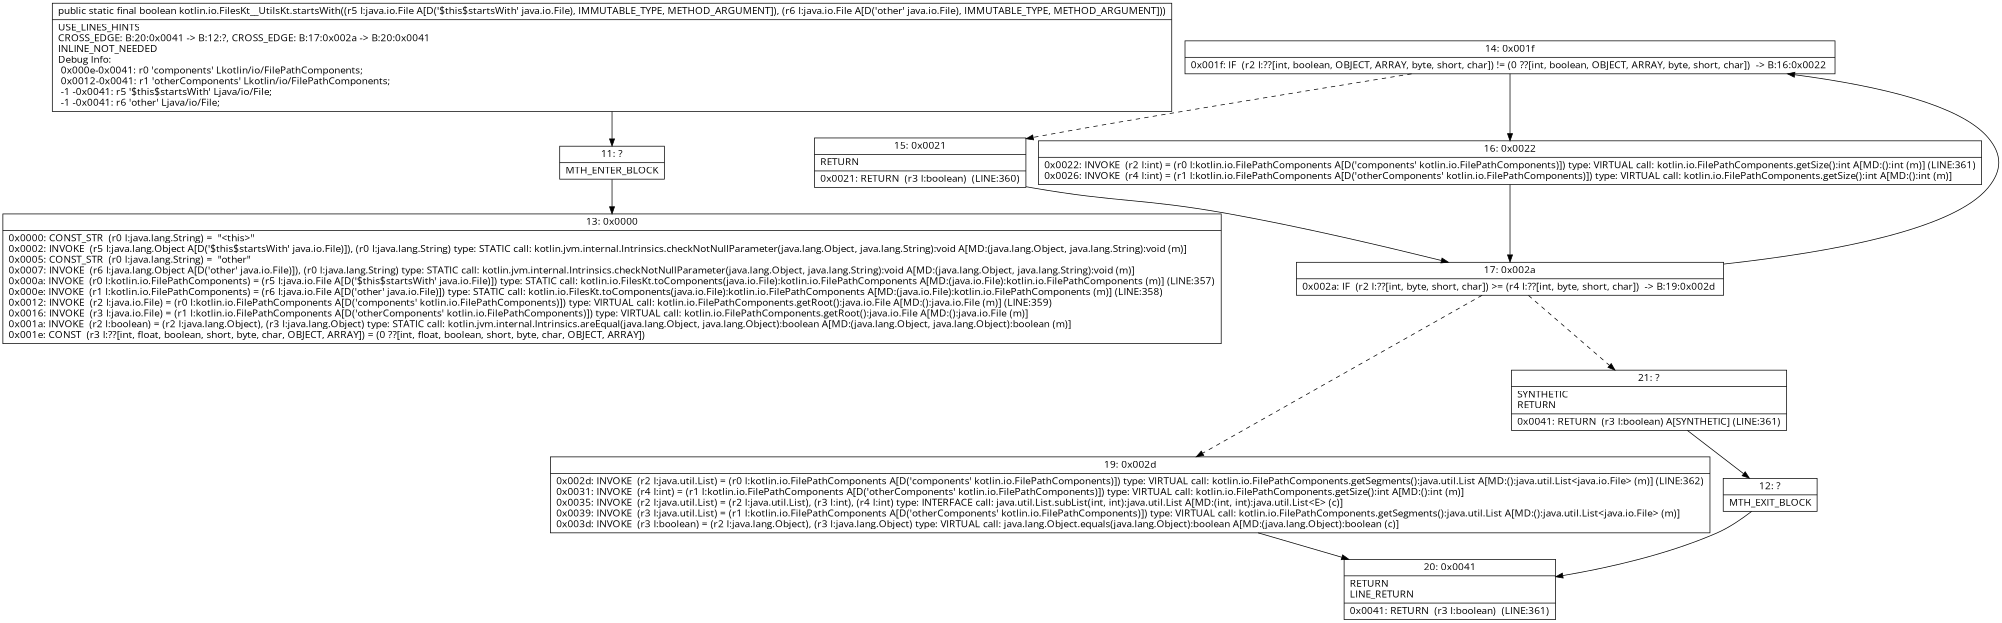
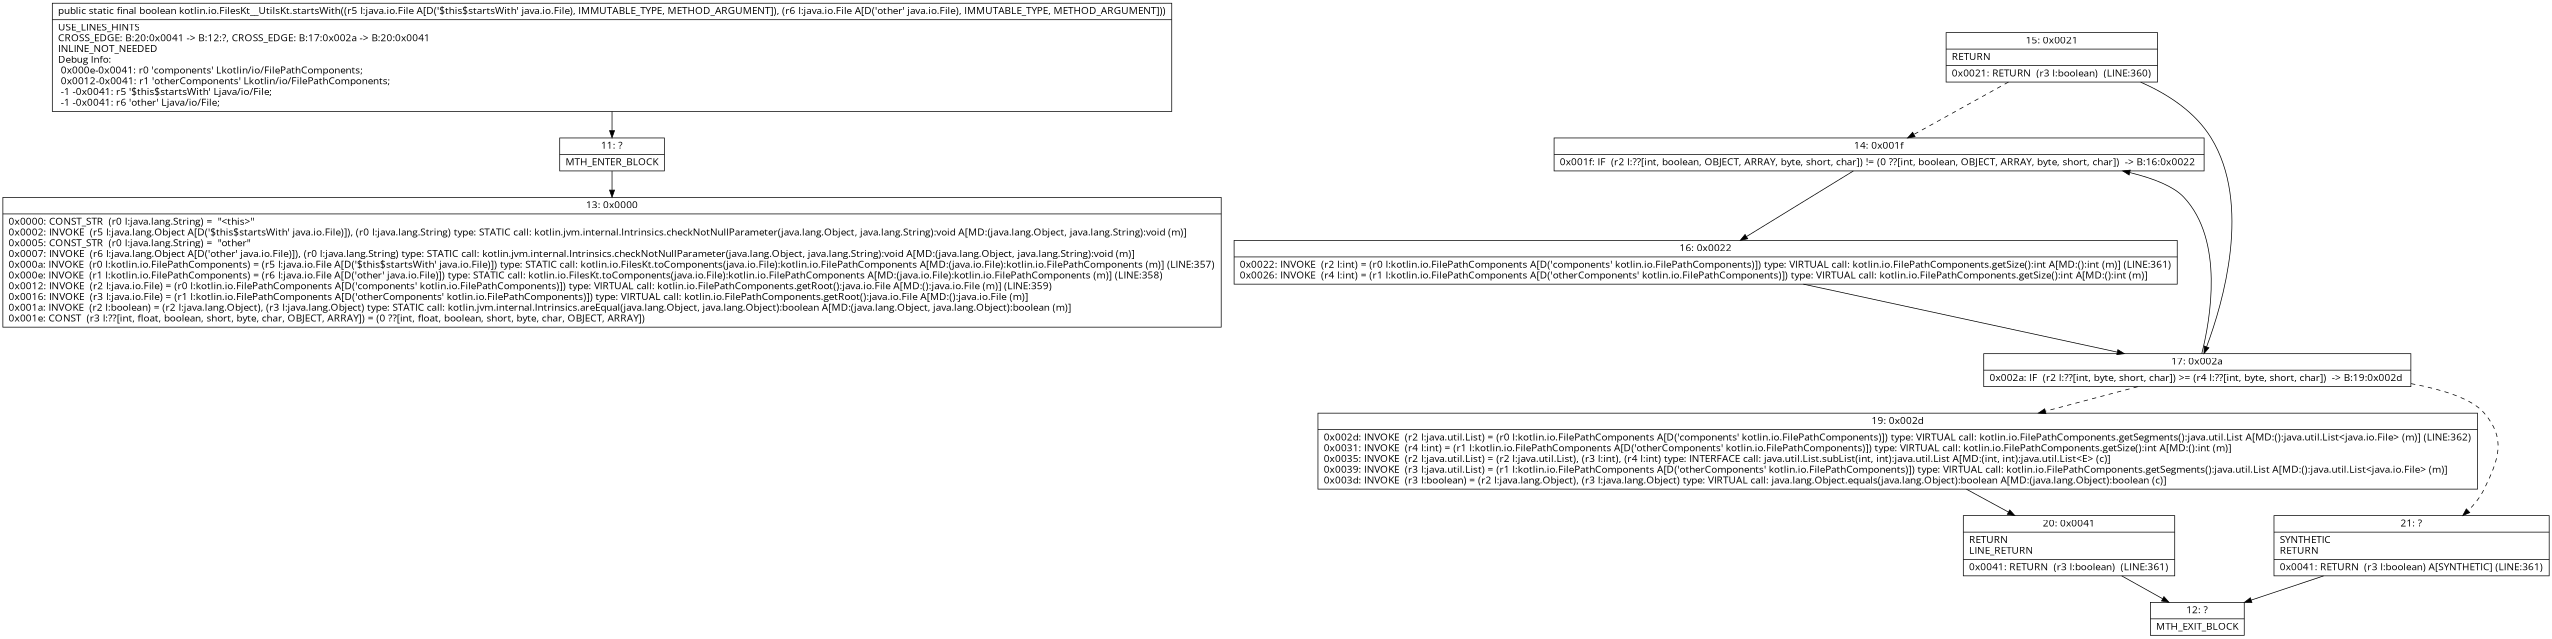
(1222, 105) -> (1961, 108)
(1661, 553) -> (2142, 587)
